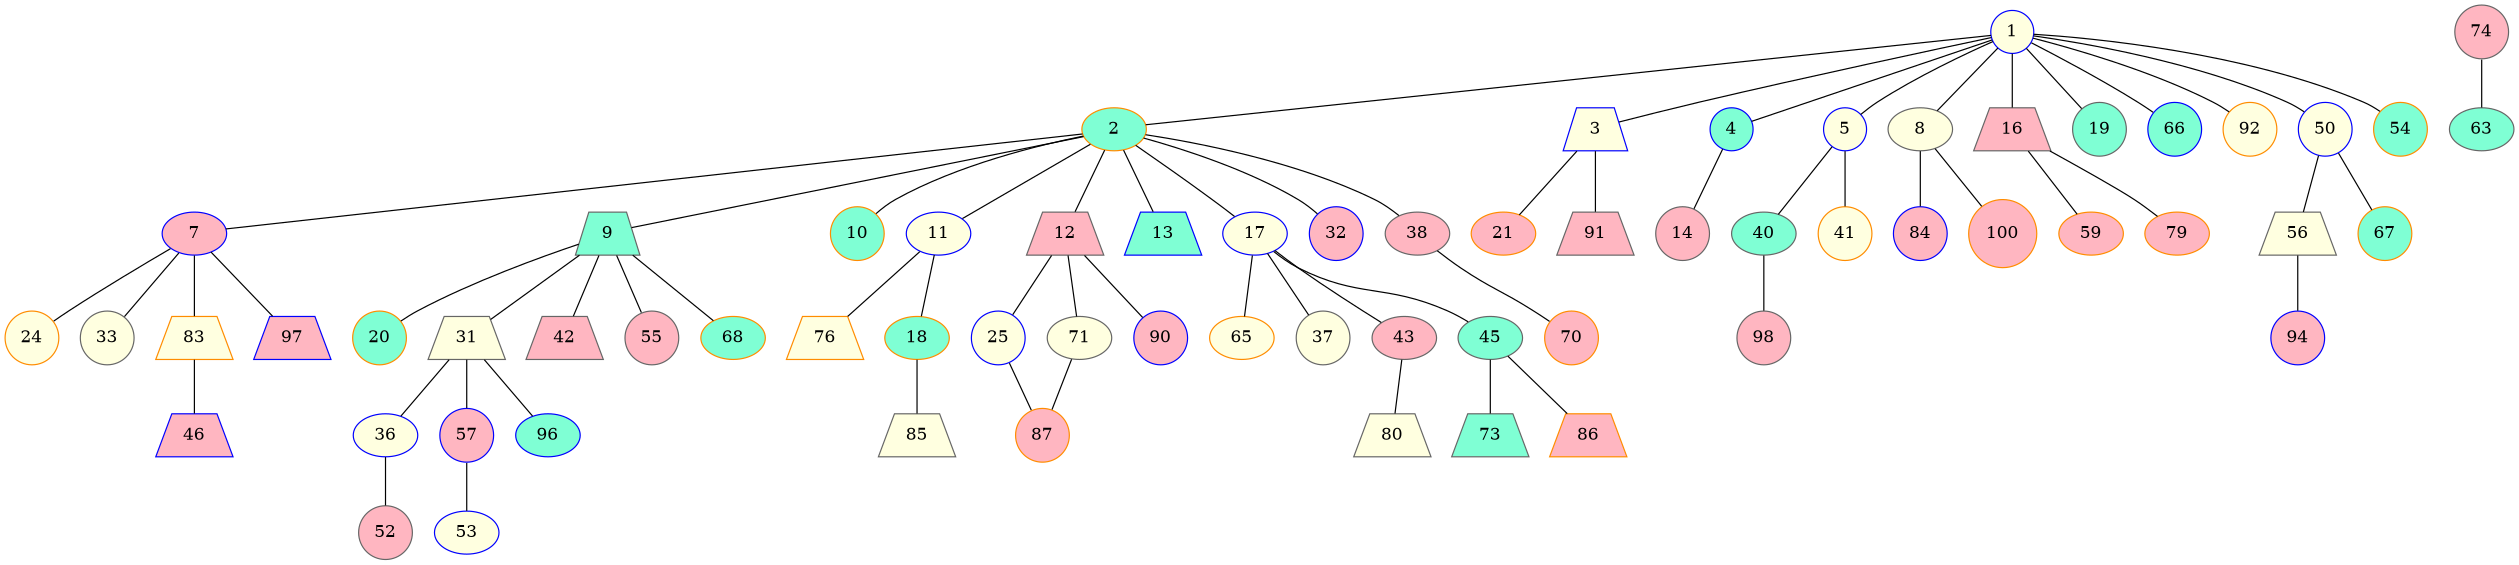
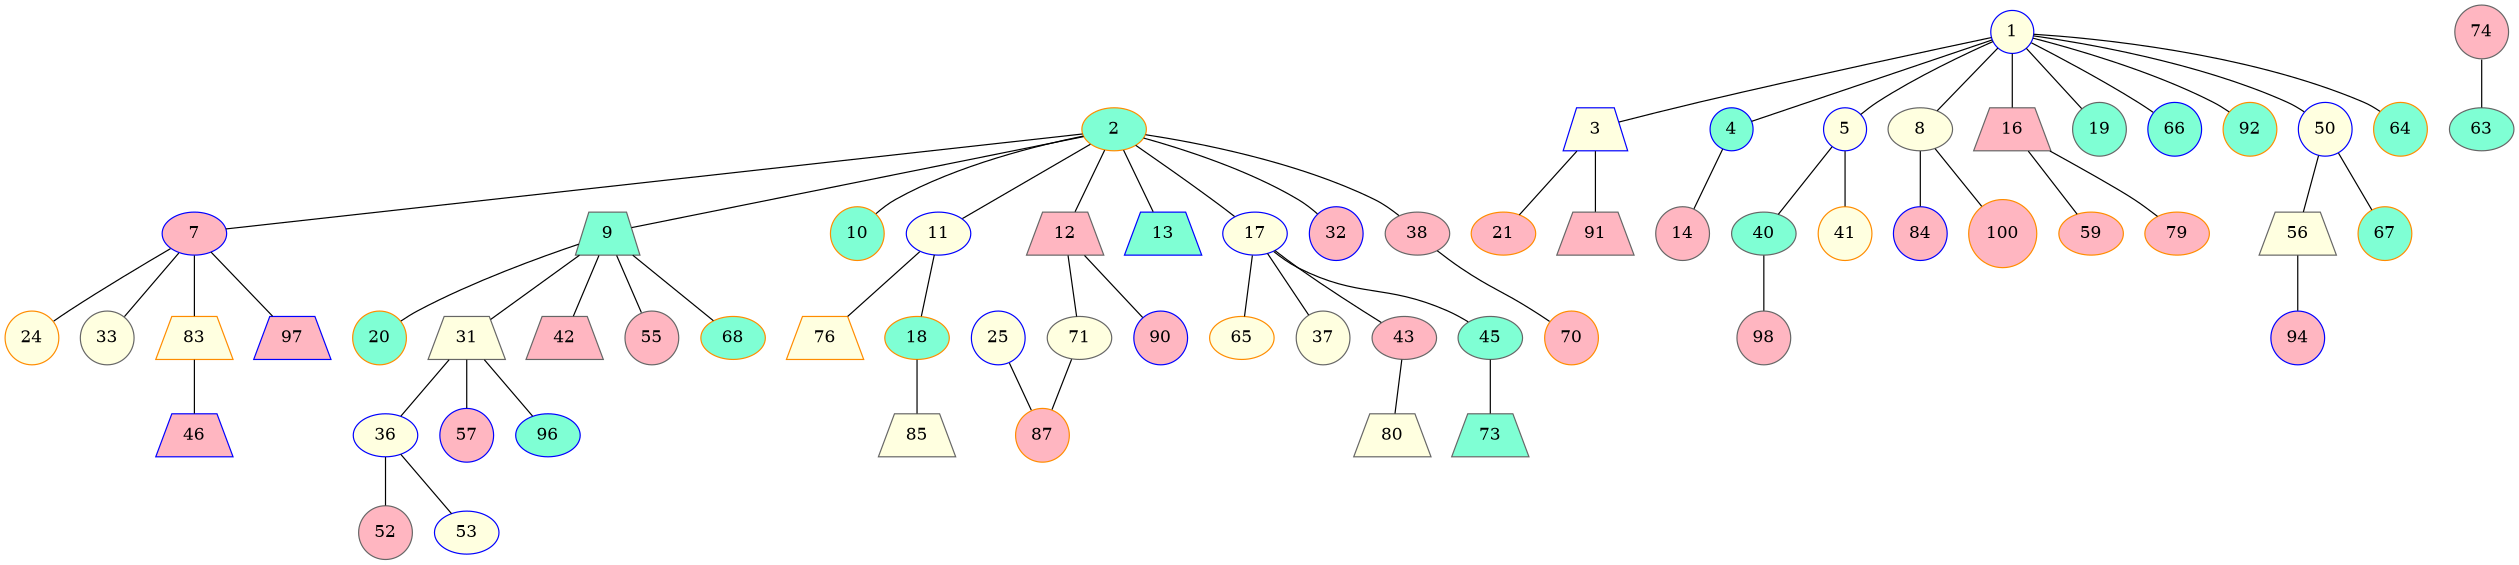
(1568, 80) -> none
(2250, 129) -> (2250, 129)
(2400, 129) -> (2400, 129)
(1032, 285) -> none
(1588, 435) -> none
(467, 487) -> (426, 484)
